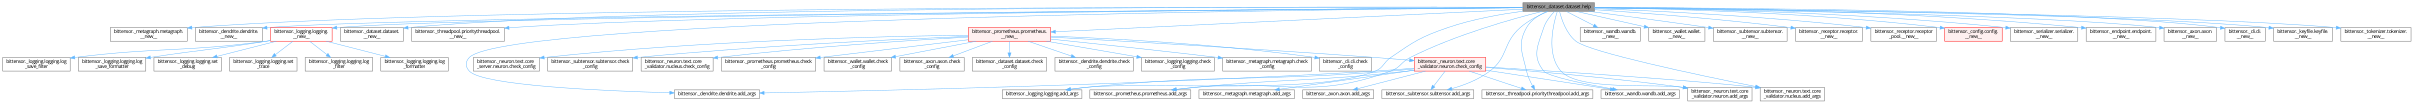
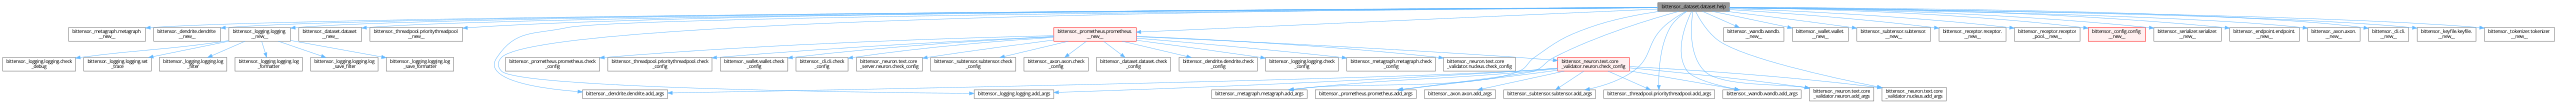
(301, 34) -> (260, 34)
none -> (1528, 63)
(188, 64) -> (39, 64)
none -> (660, 64)
